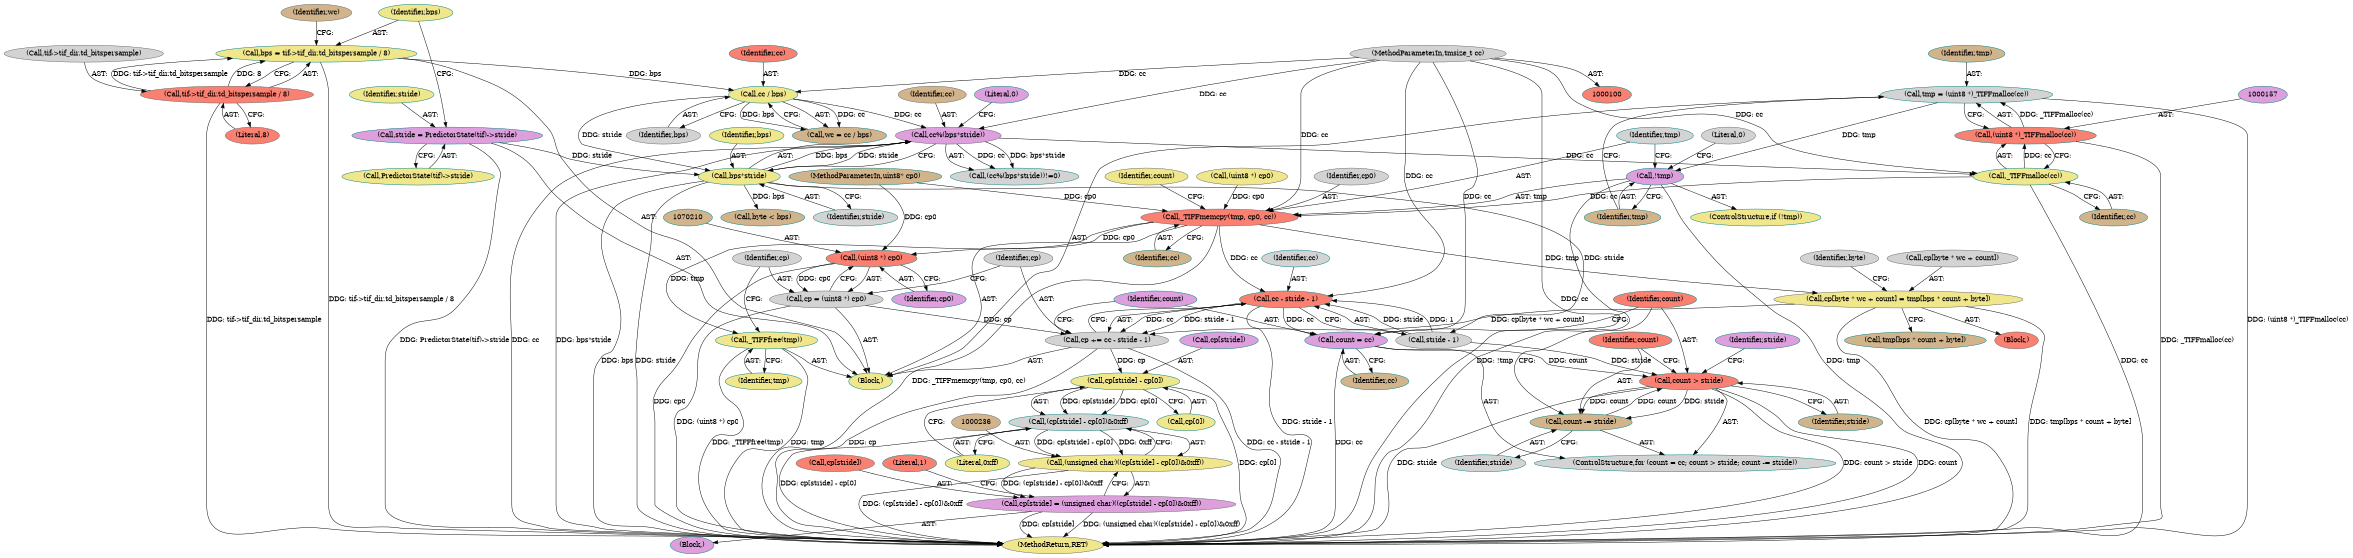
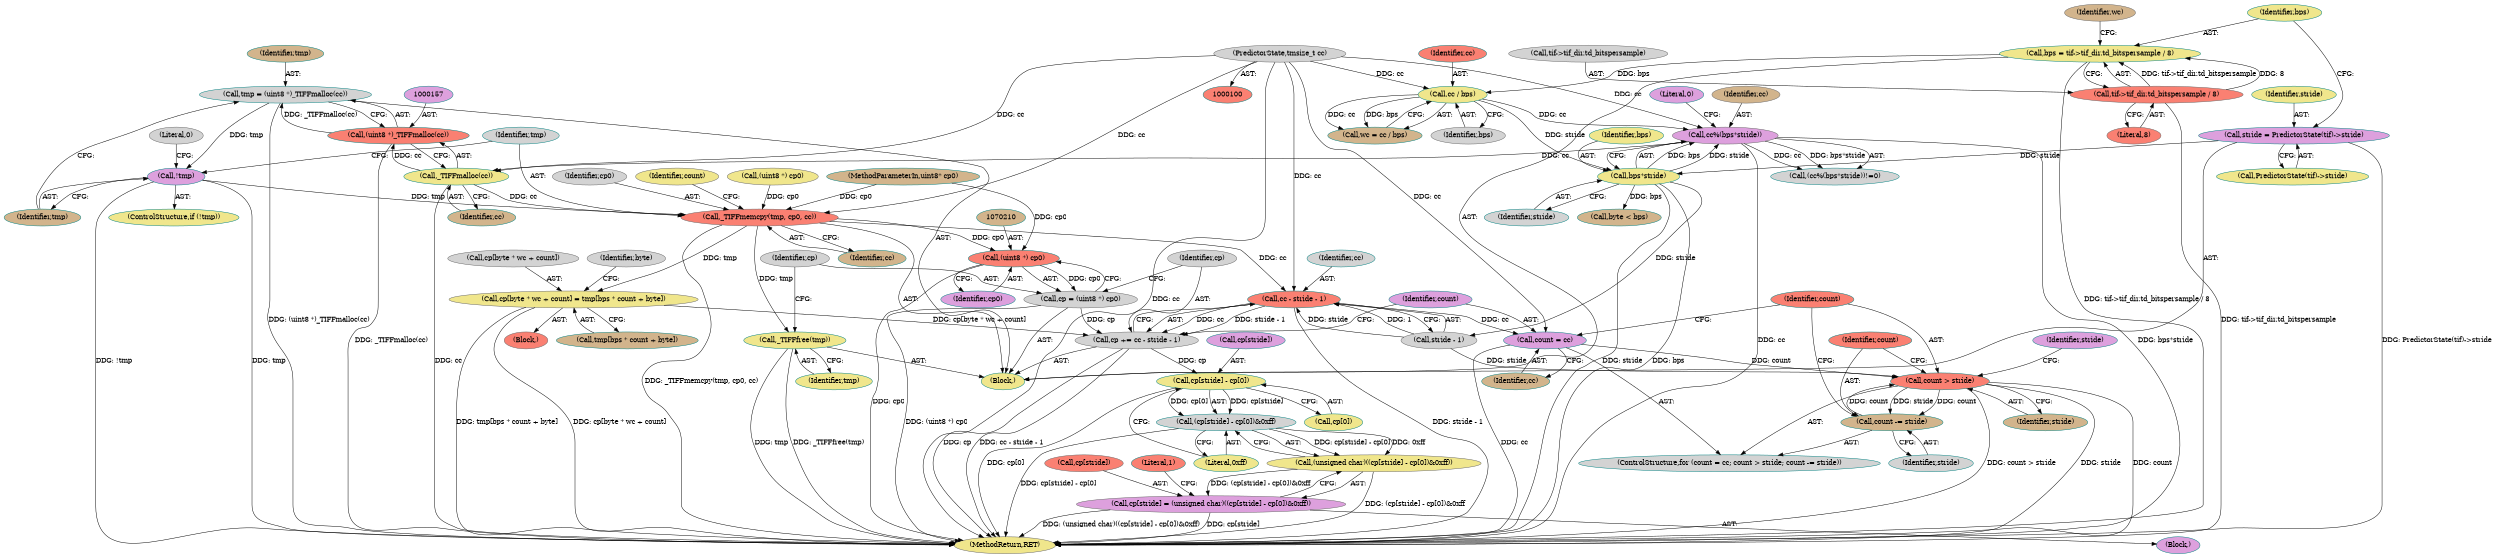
(1428, 54) -> (1280, 54)
(1531, 197) -> (428, 197)
none -> (582, 325)
(976, 422) -> none
